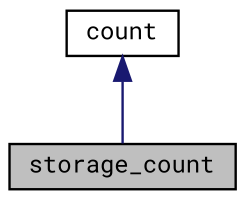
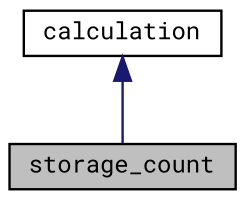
(123, 33) -> (123, 33)
